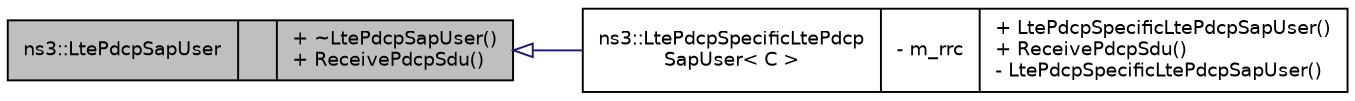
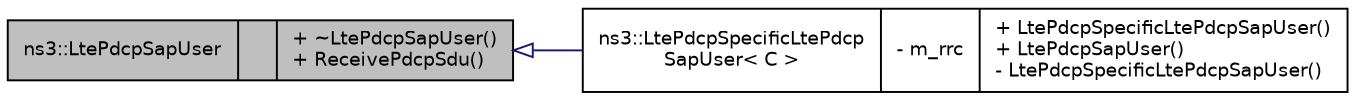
(1092, 49) -> (1090, 49)
